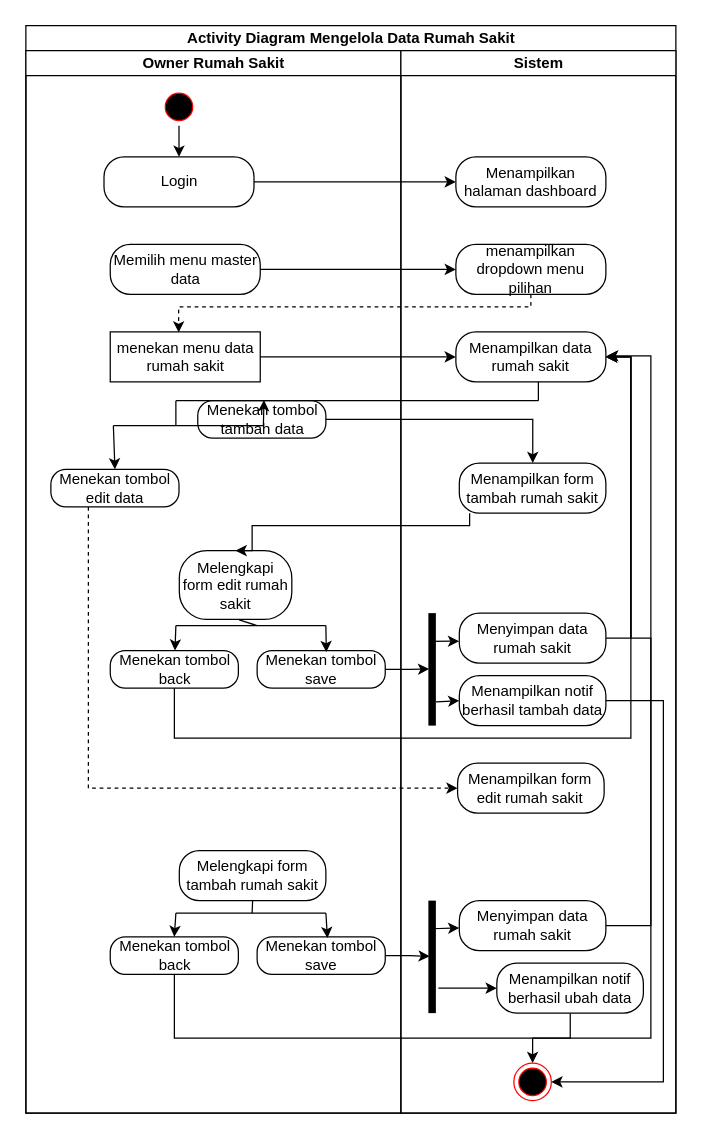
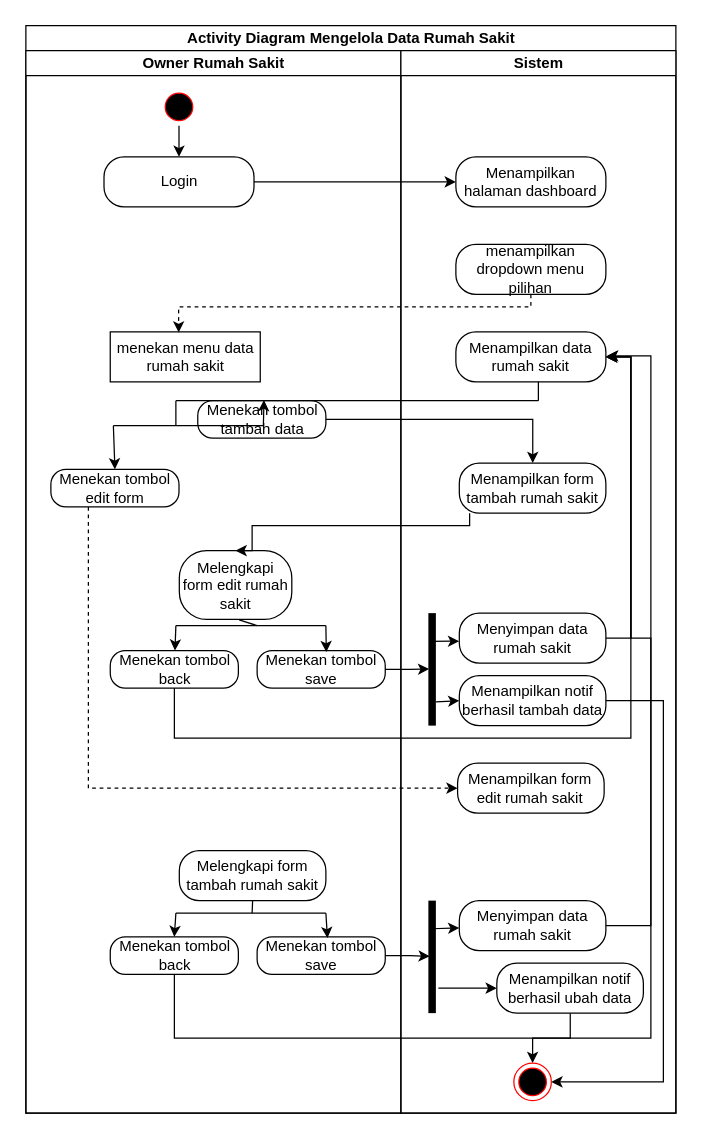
(185, 269) -> none
(353, 269) -> none
(353, 357) -> none
(115, 488) -> (115, 488)
